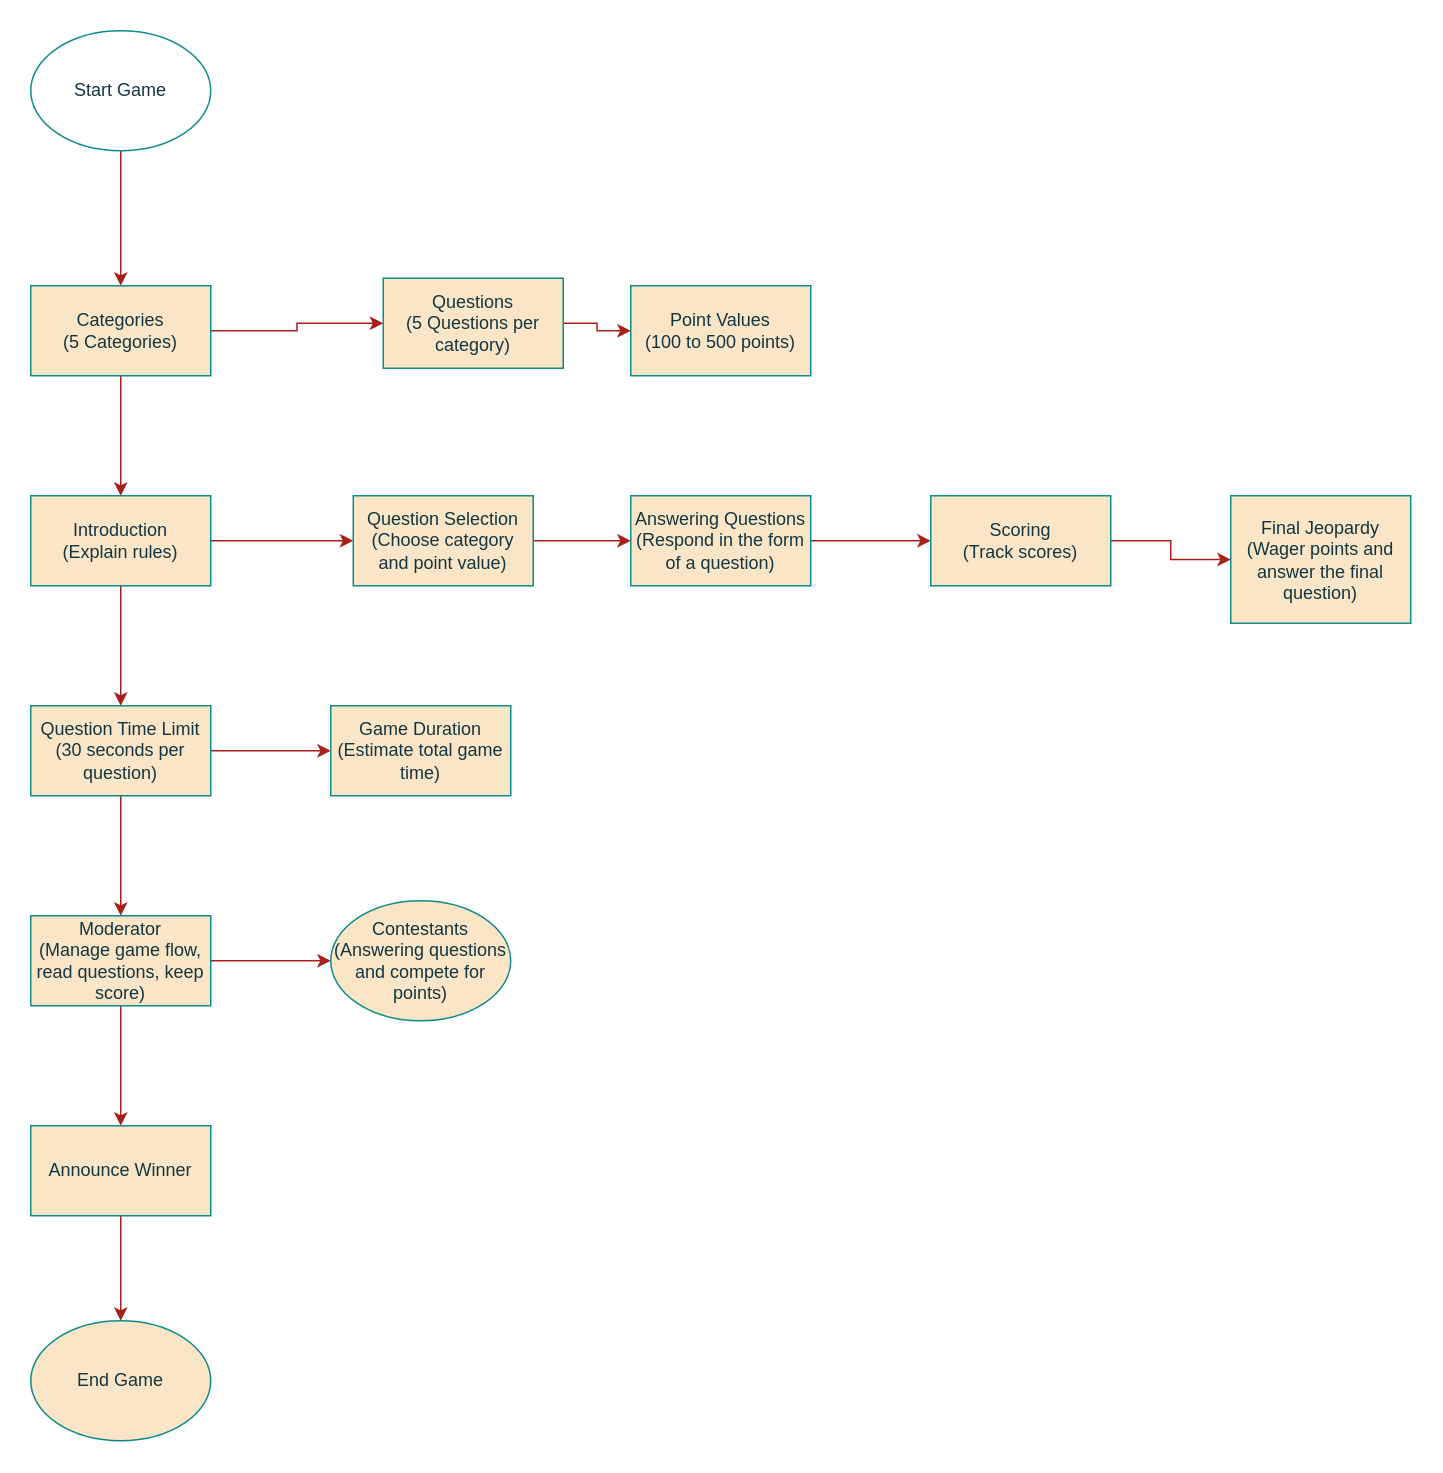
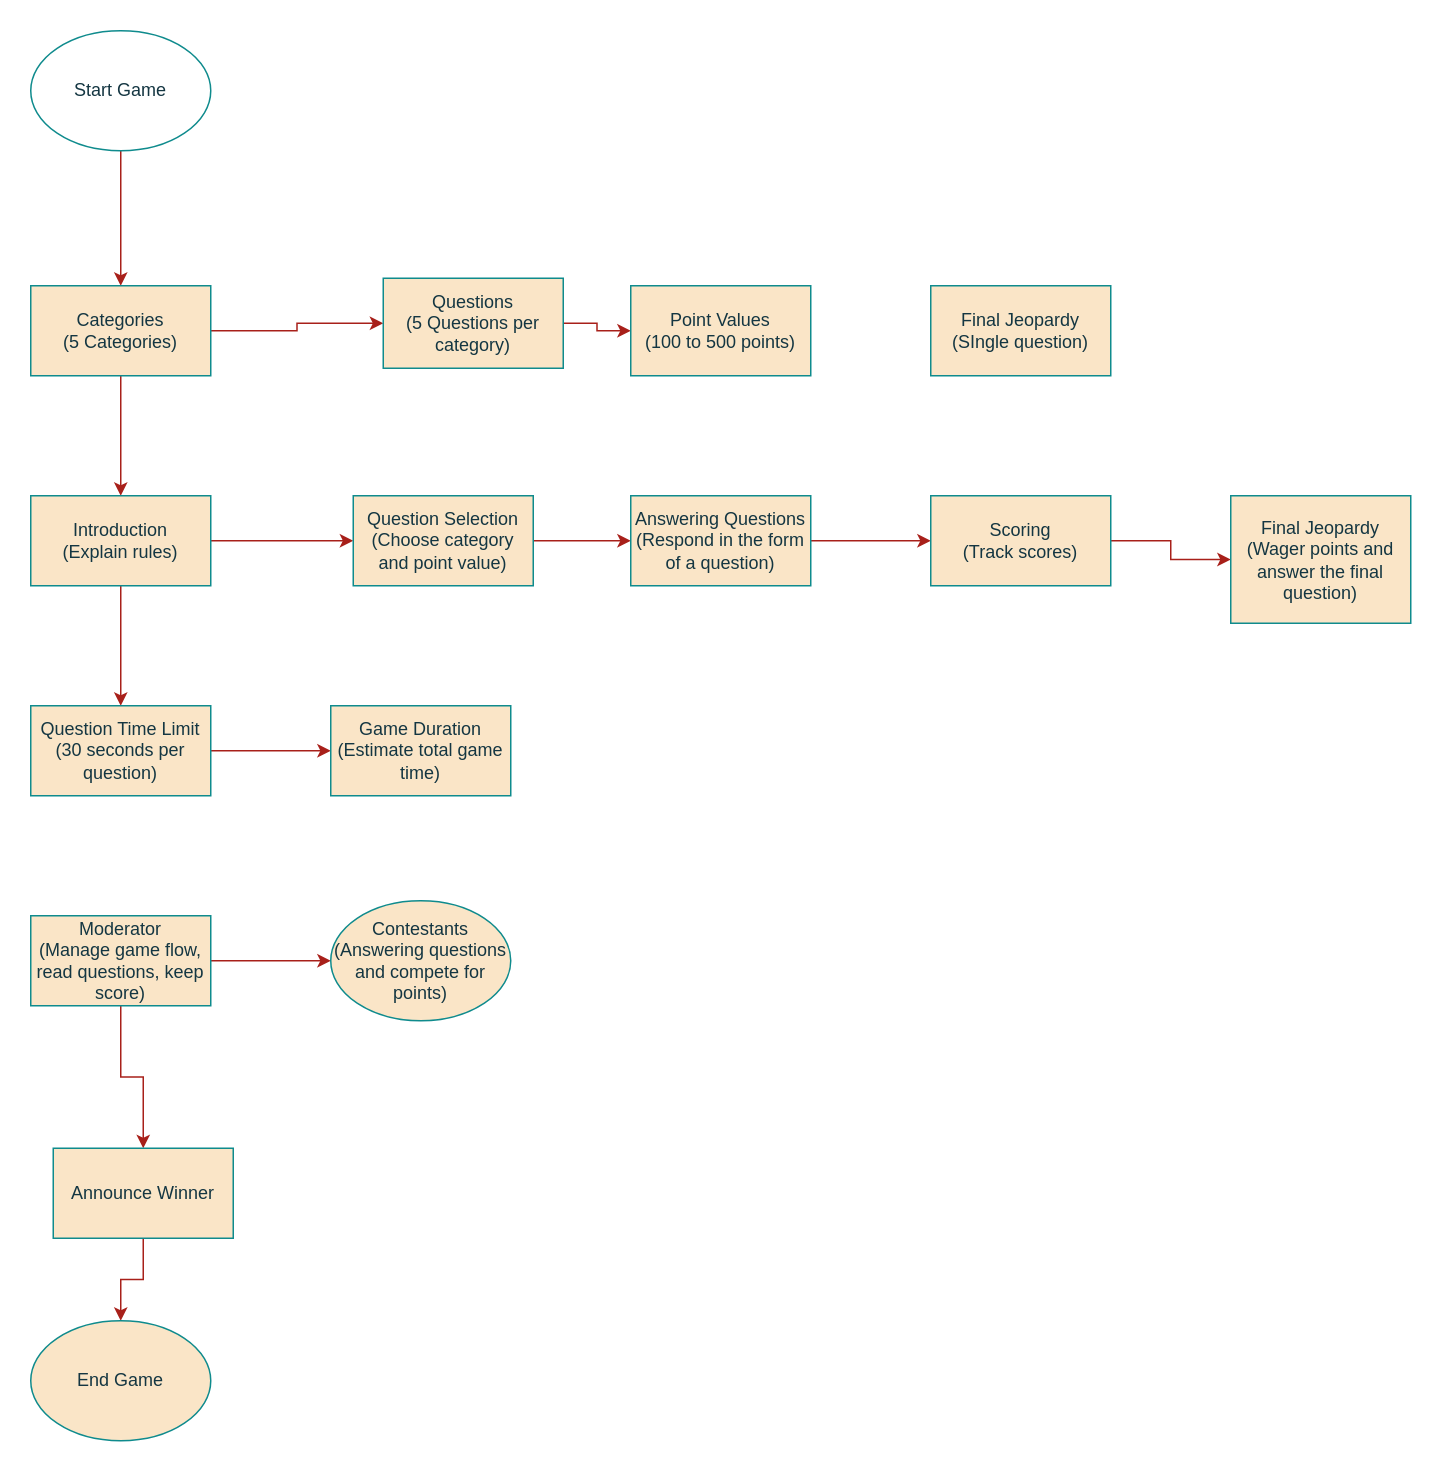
none -> (1021, 331)
(121, 851) -> none
(121, 1171) -> (143, 1193)
